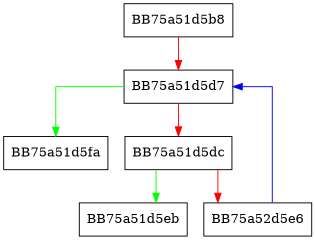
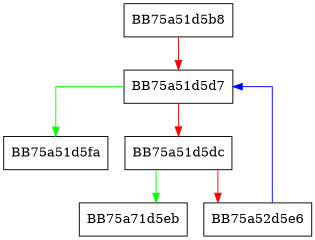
(133, 219) -> (133, 219)
